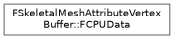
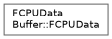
(87, 20) -> (56, 20)
